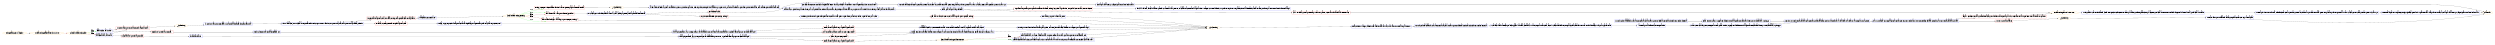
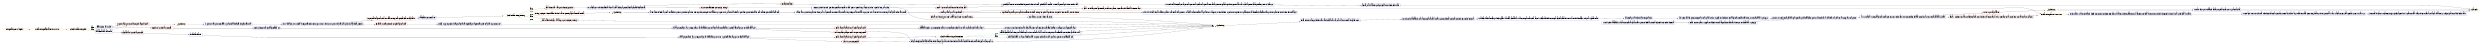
none -> (952, 8)
